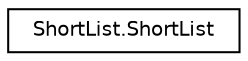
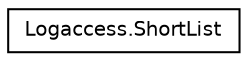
(124, 31) -> (124, 31)
